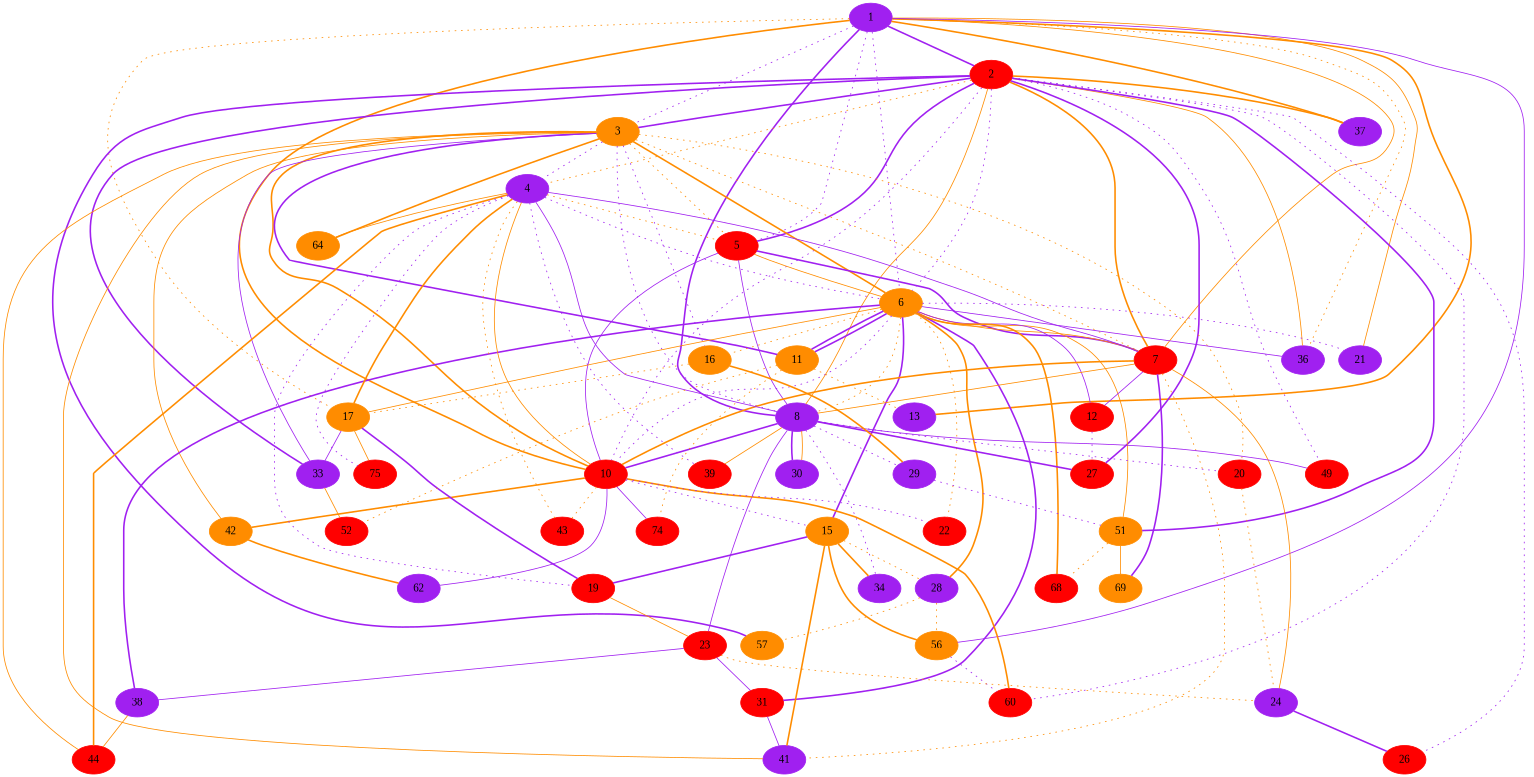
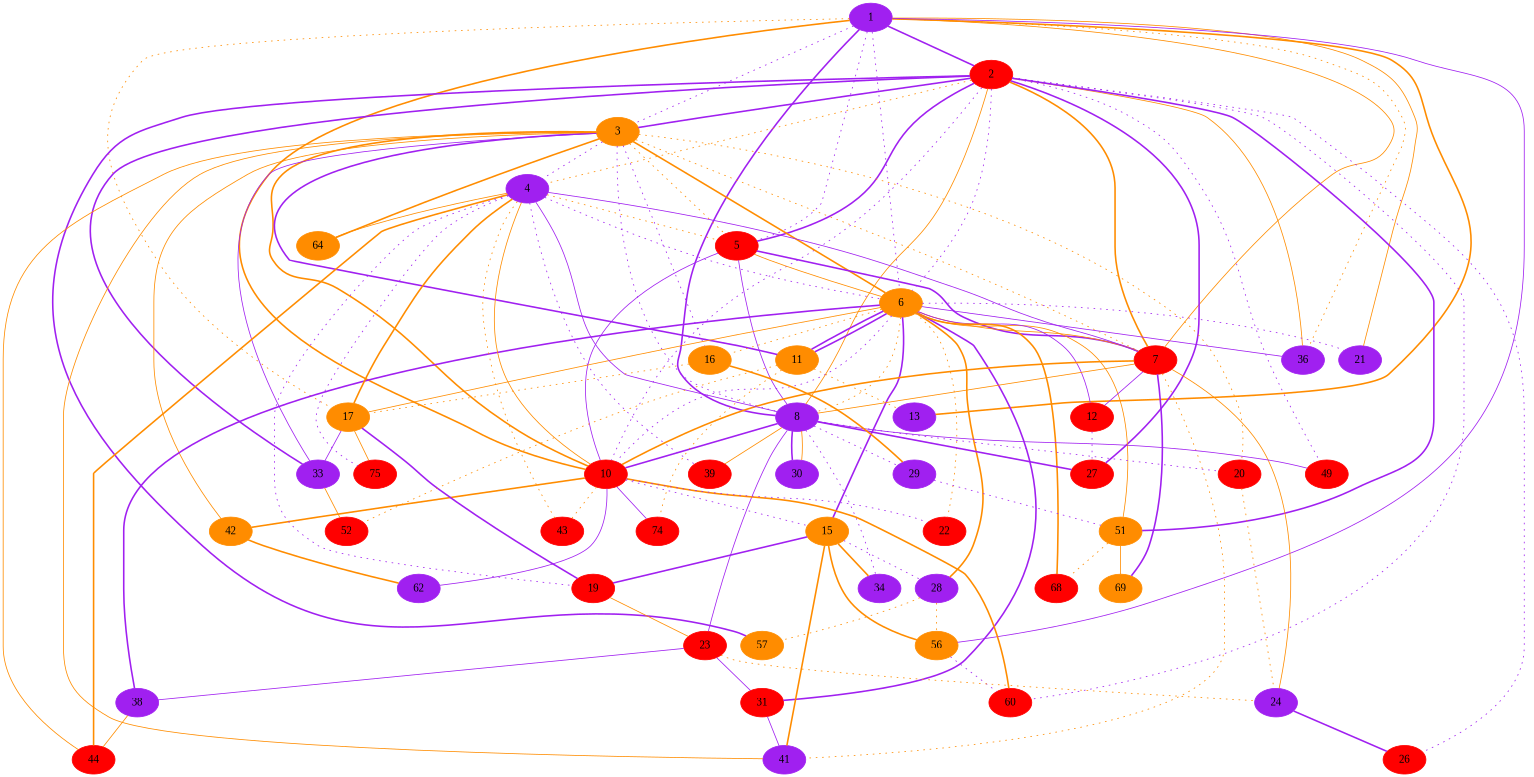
(1360, 132) -> none
(882, 560) -> (882, 560)
